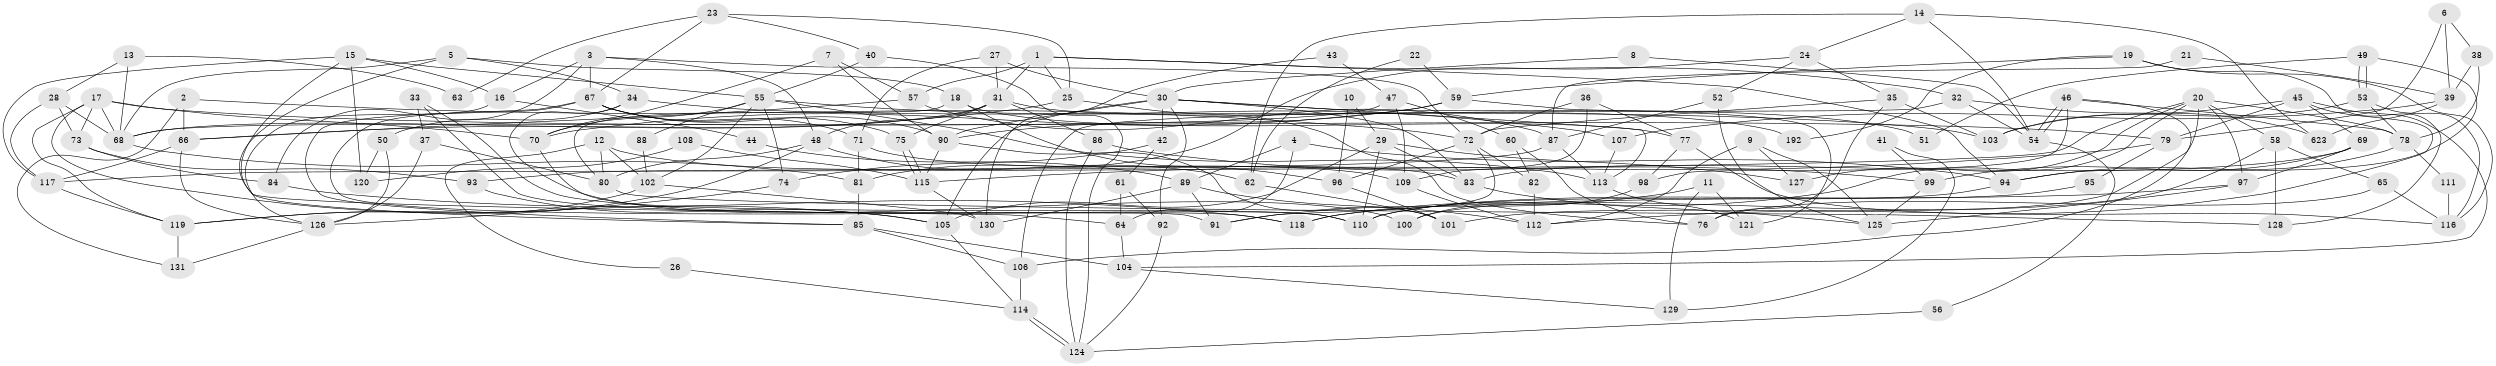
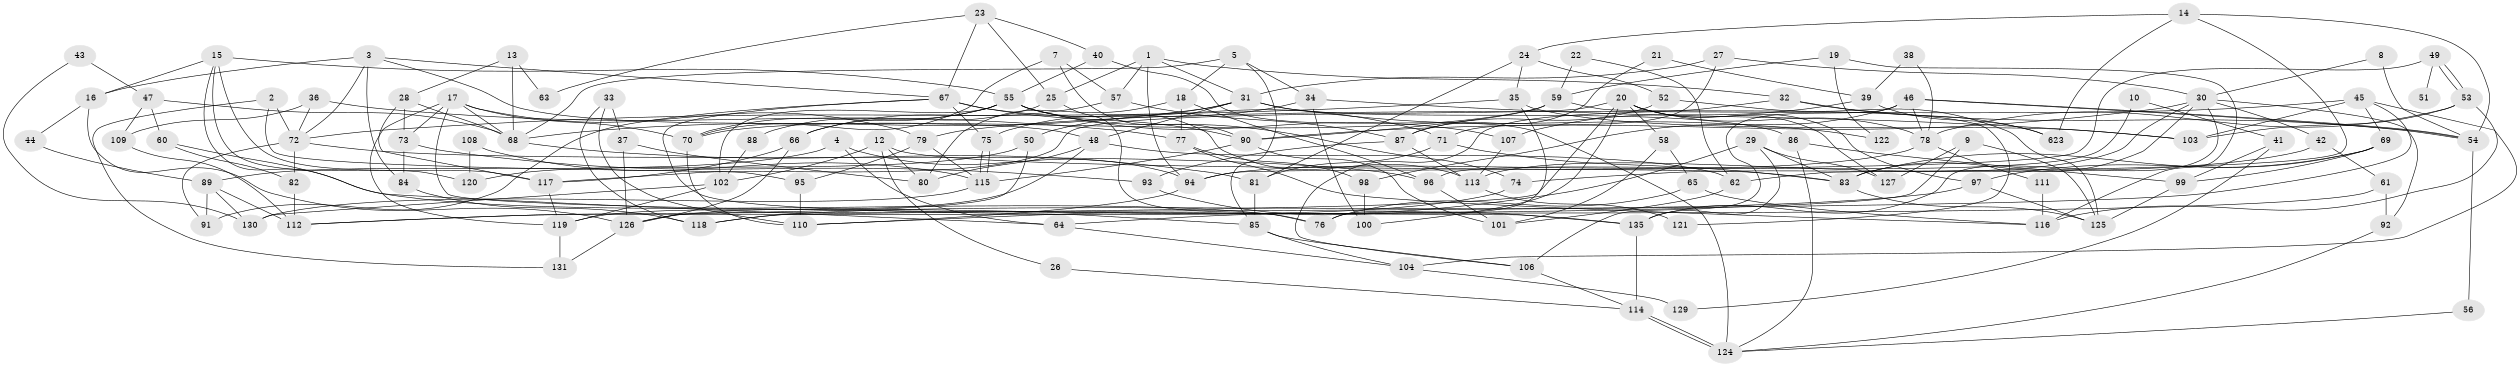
(2445, 14) -> none
(1546, 110) -> none
(184, 120) -> (409, 165)
(1365, 120) -> (2207, 120)
(1794, 141) -> (1882, 141)
(999, 168) -> (1219, 166)
(1708, 183) -> none
(943, 226) -> (1636, 226)
(2276, 226) -> none
